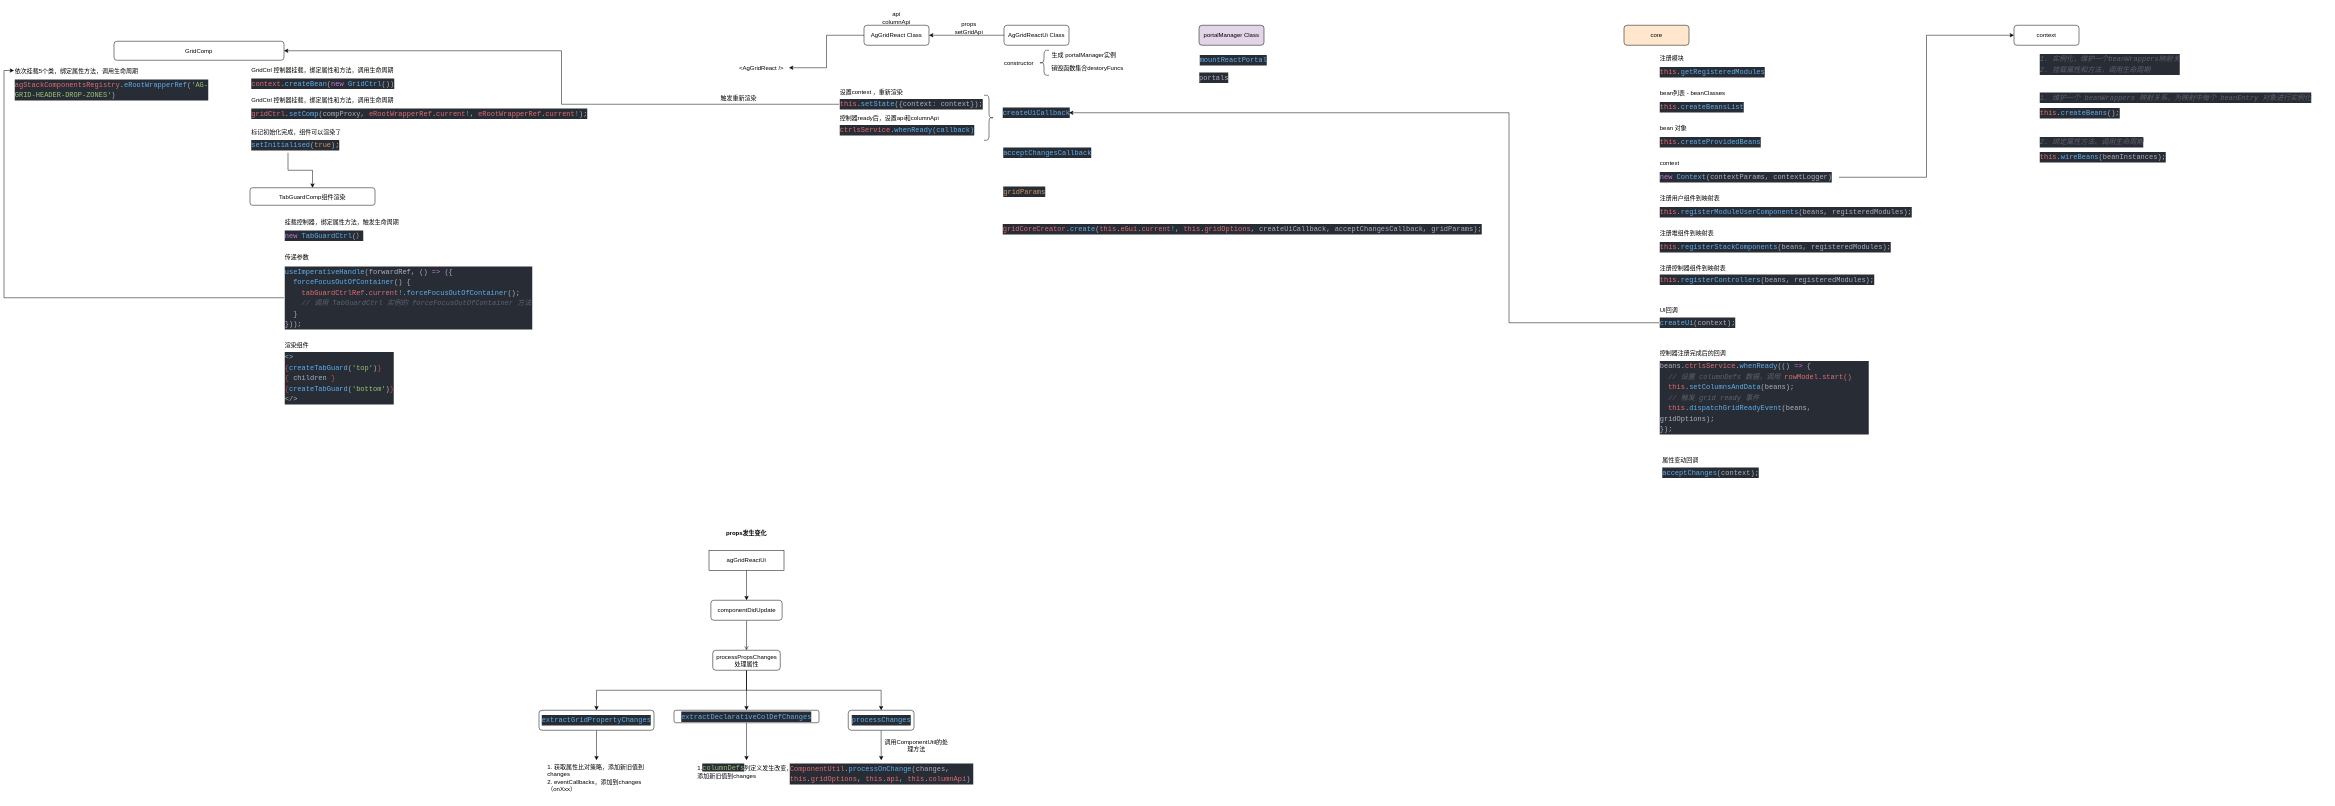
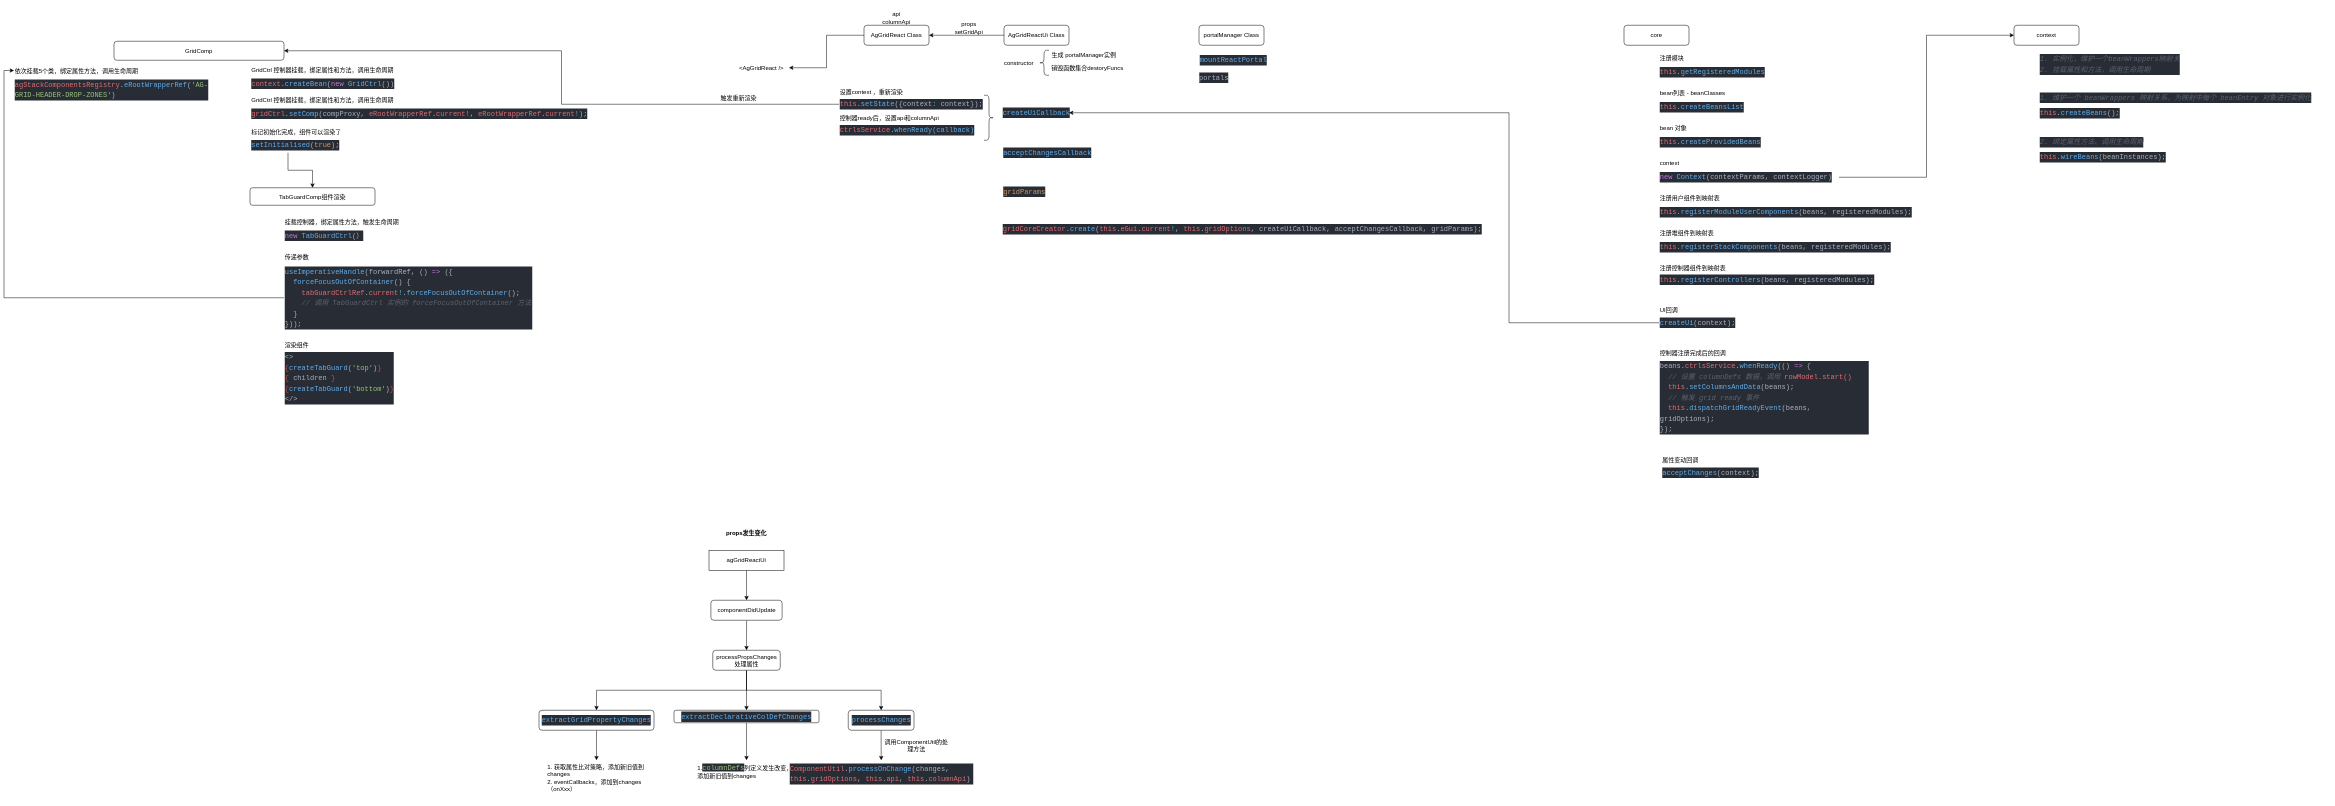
(1231, 35) -> (1231, 35)
(1656, 35) -> (1656, 35)
(746, 646) -> (746, 645)
